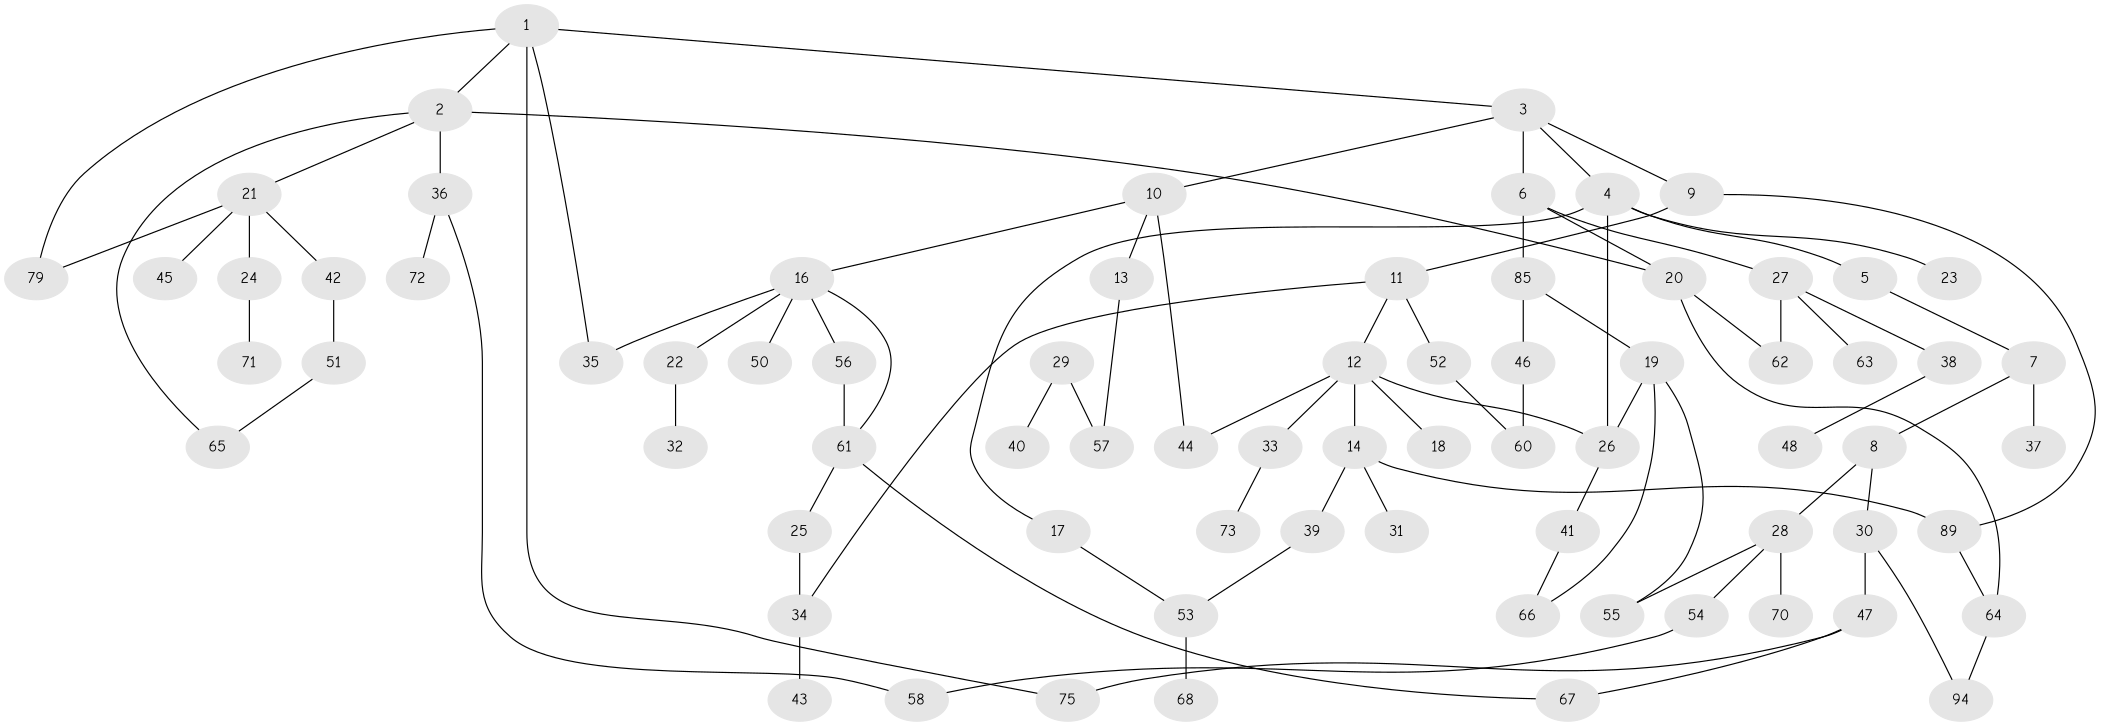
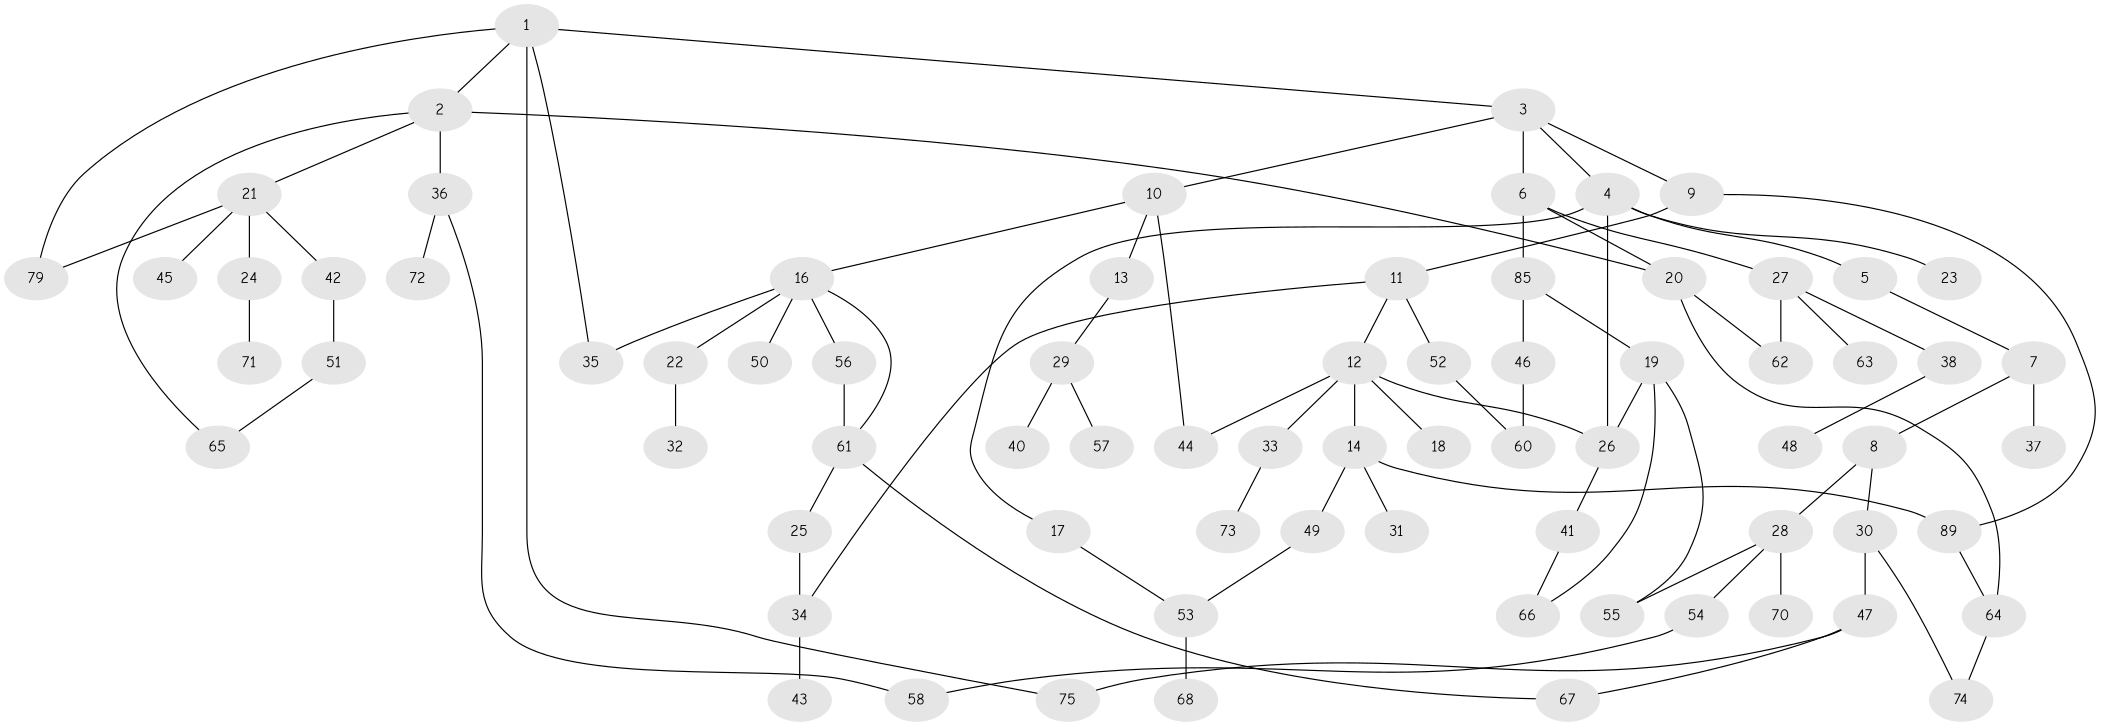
(1112, 363) -> (1088, 327)
(1313, 532) -> (1313, 532)
(1961, 700) -> (1961, 700)
